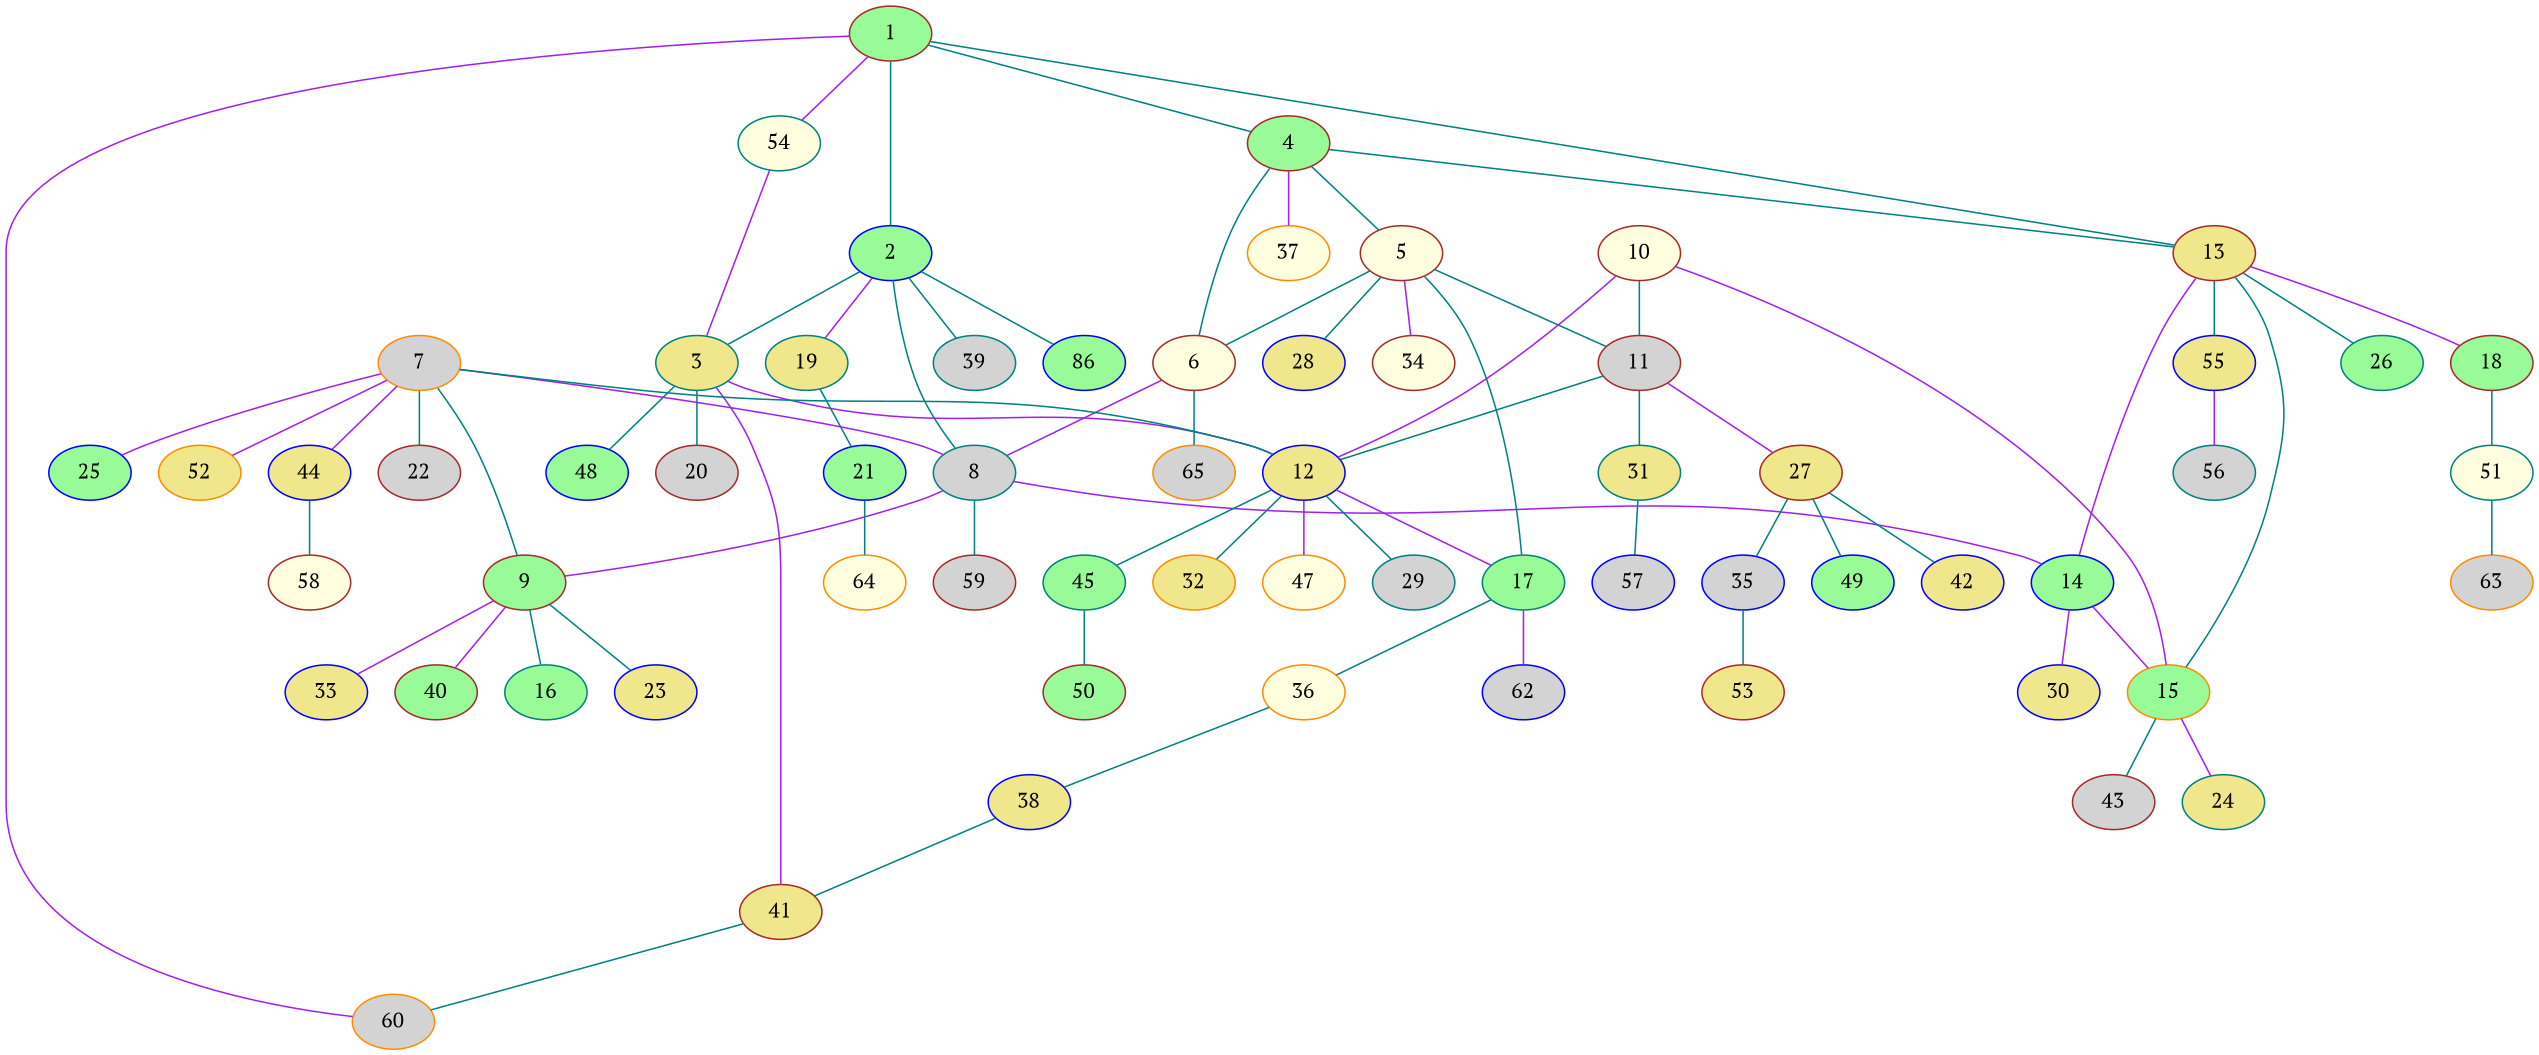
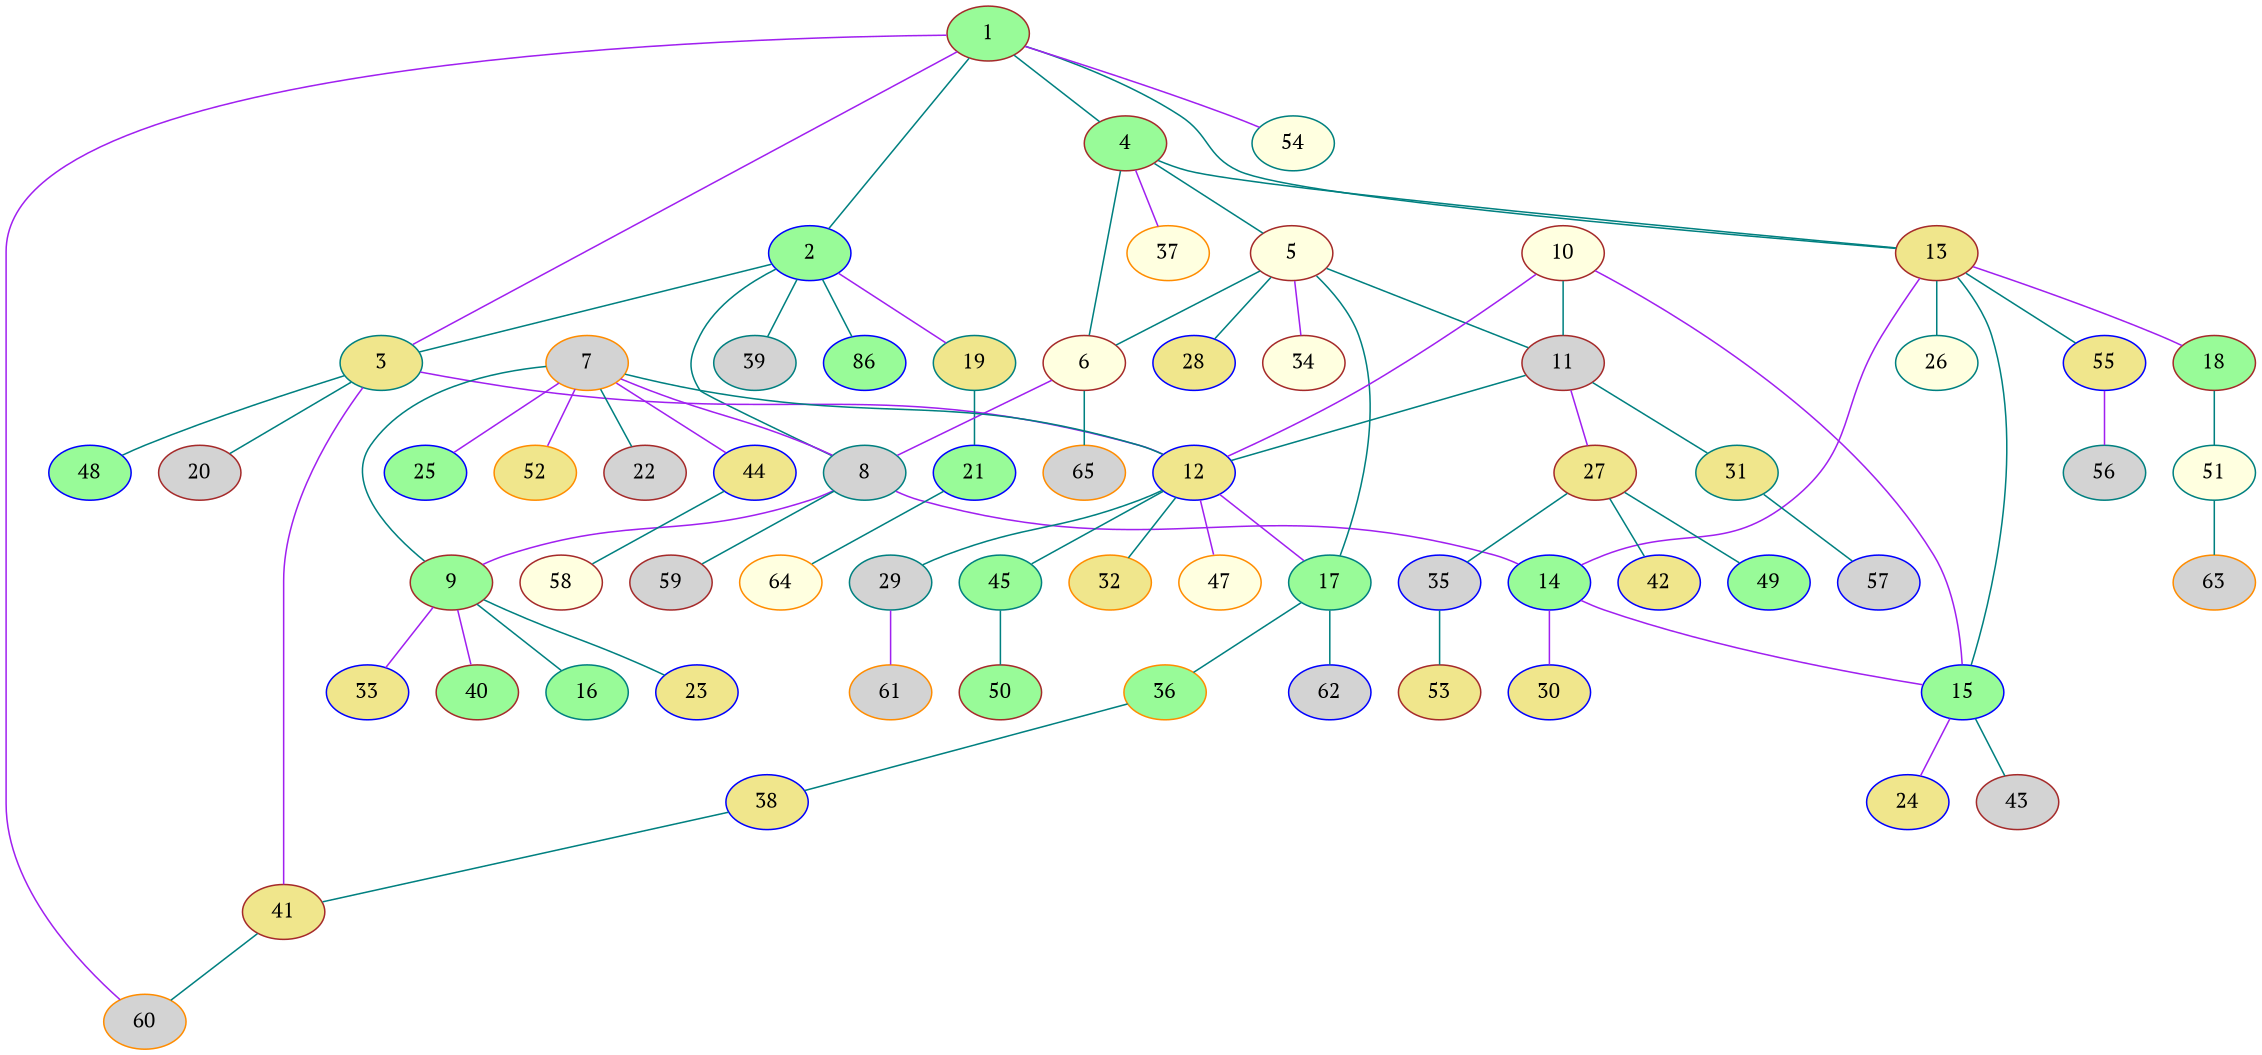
(738, 253) -> (685, 198)
(2382, 363) -> (1937, 363)
(1523, 638) -> (1330, 638)
none -> (891, 692)
(1304, 692) -> (1165, 692)
(2169, 692) -> (1963, 692)
(2223, 802) -> (1908, 802)
